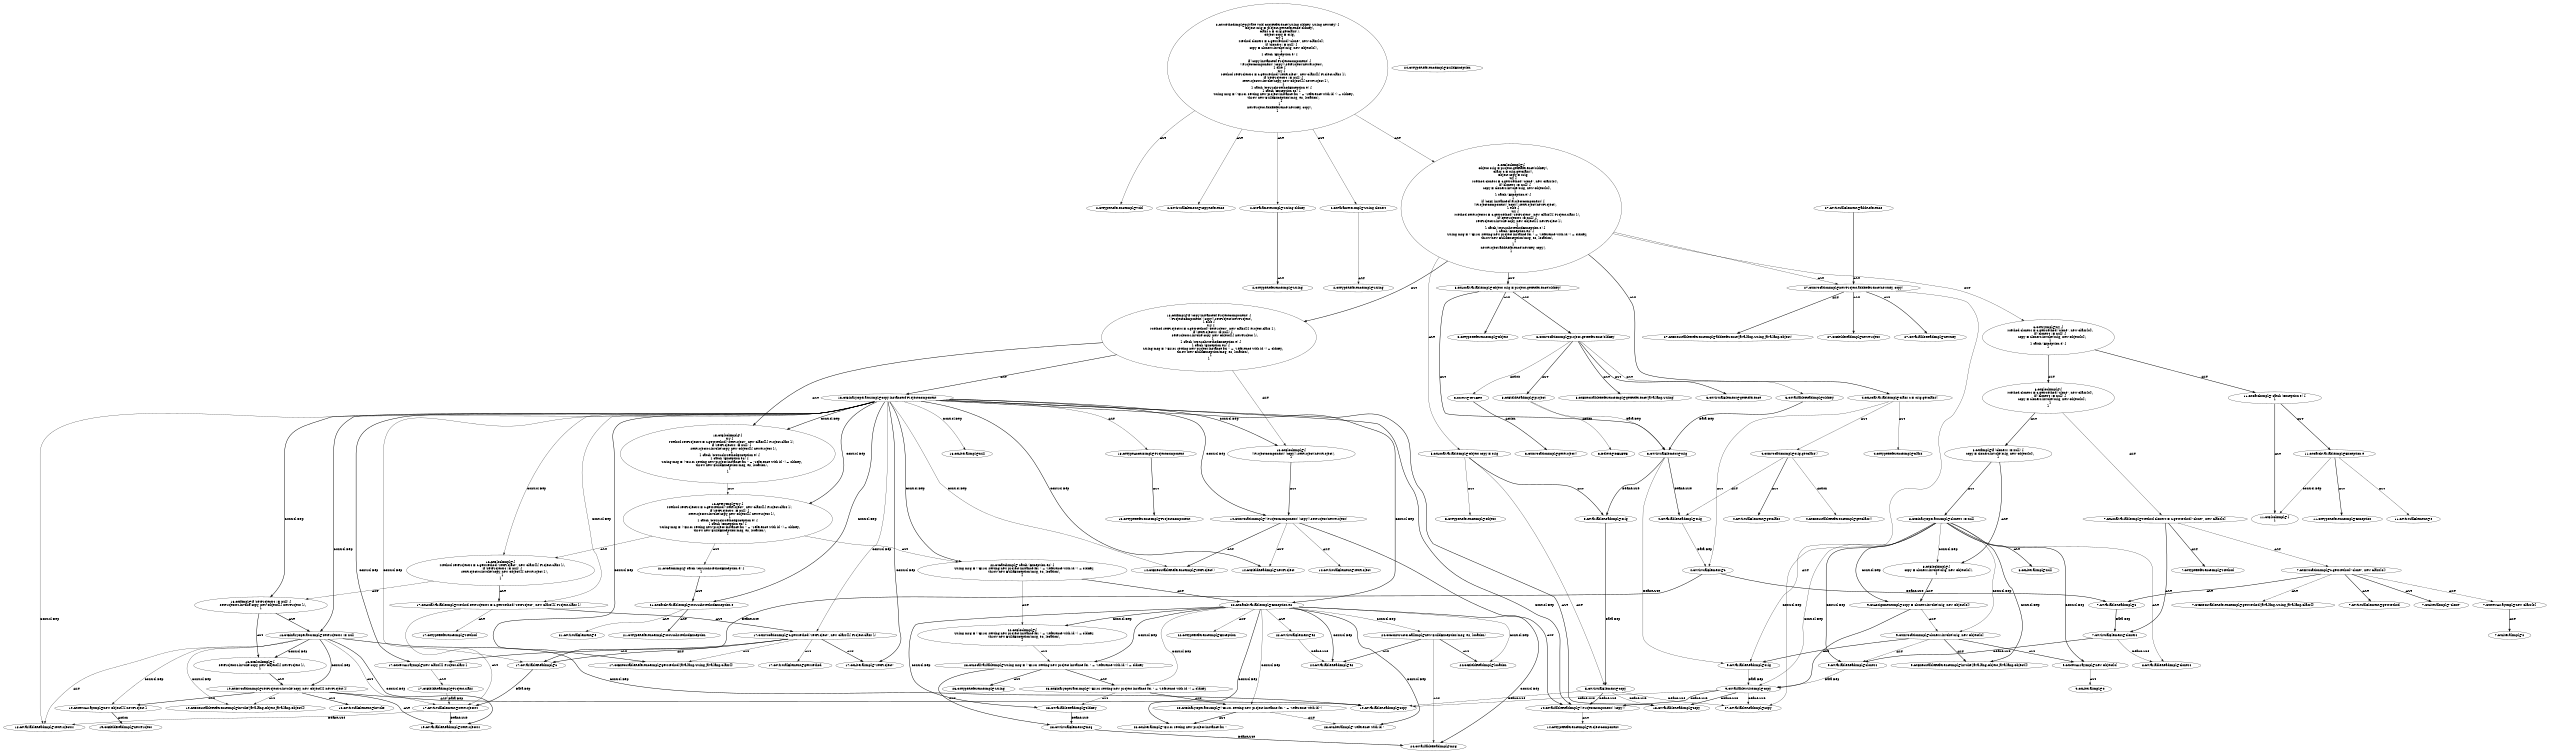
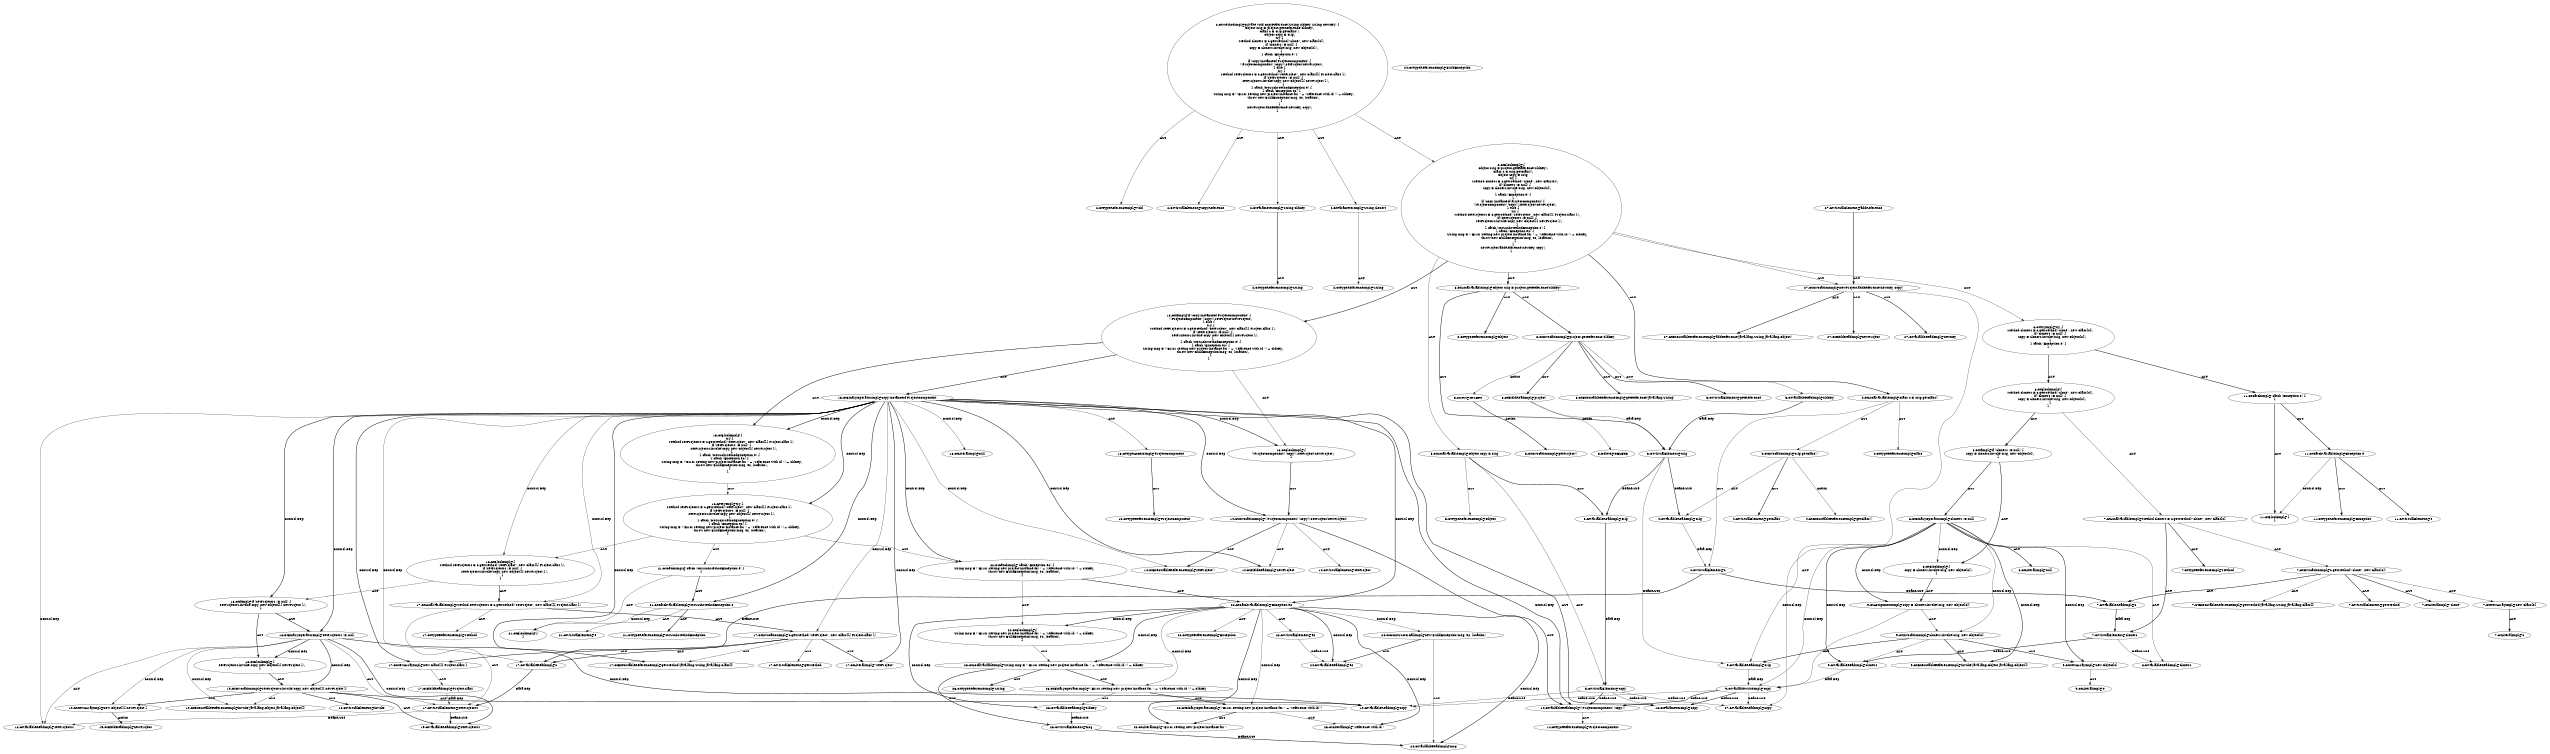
(2373, 485) -> (2373, 485)
none -> (523, 635)
(1837, 641) -> (1837, 641)
(1483, 665) -> none
(1677, 708) -> (1677, 708)
